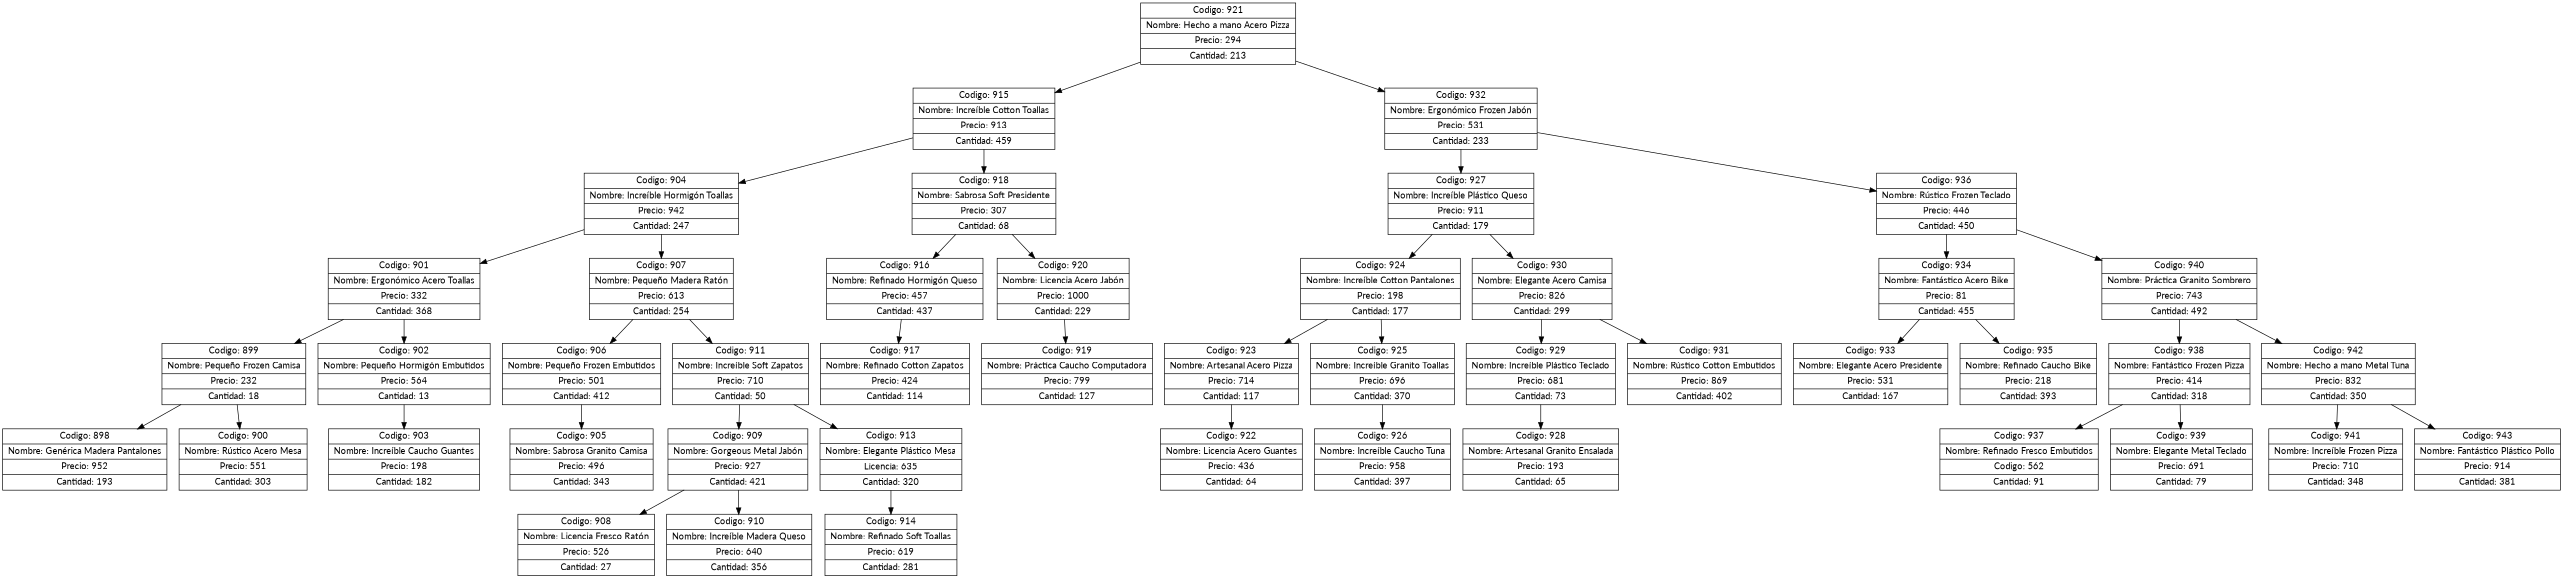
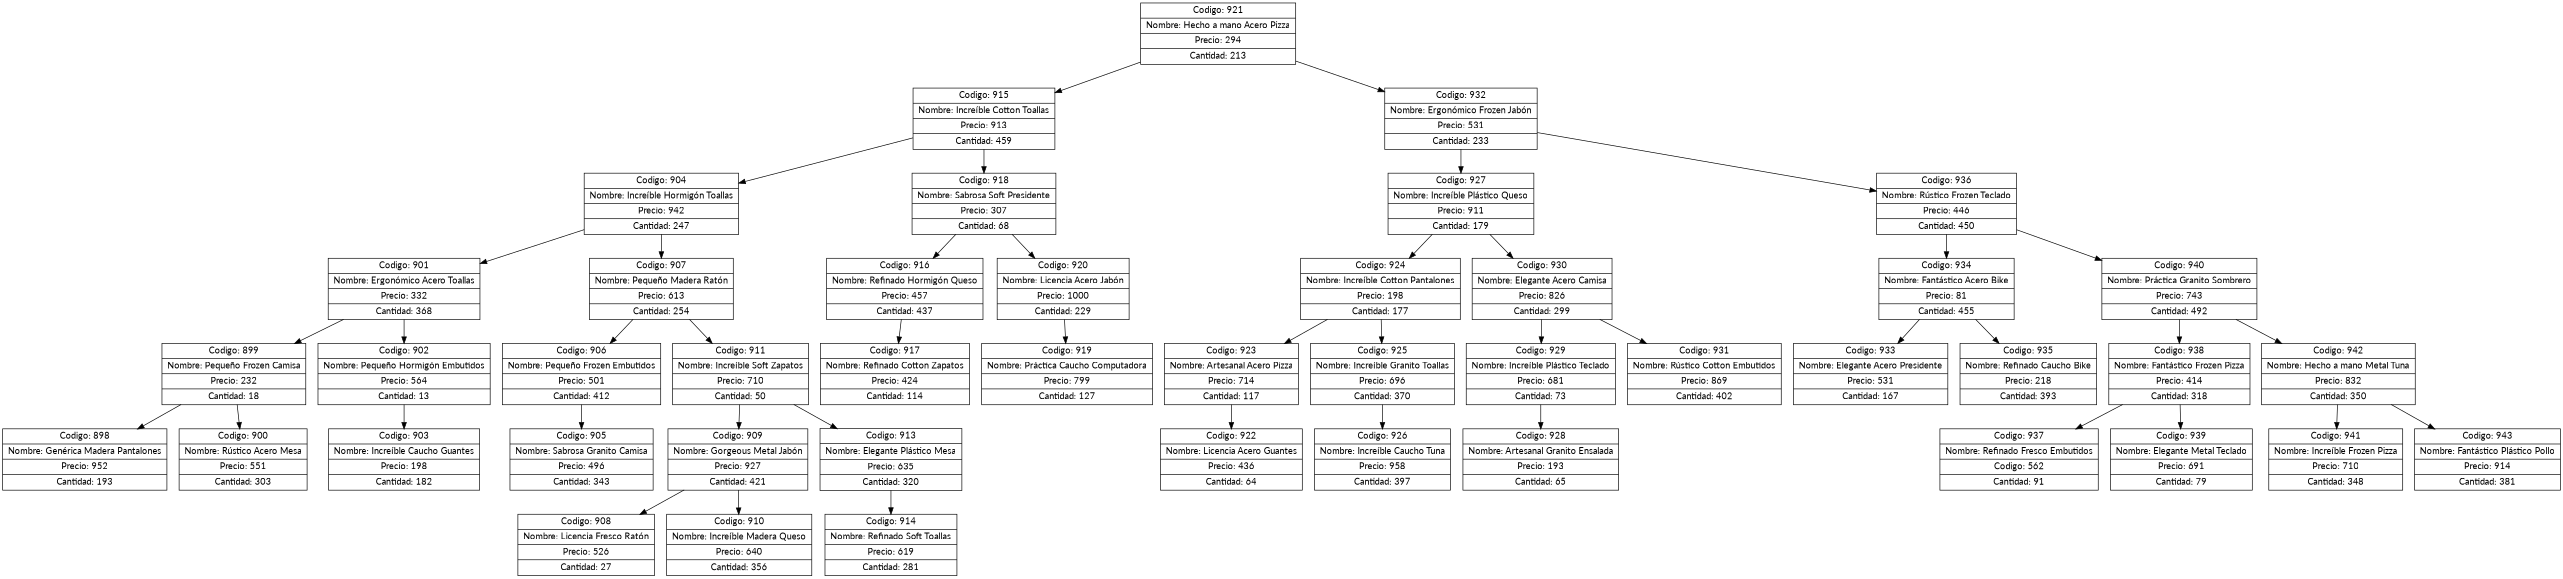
(891, 467) -> (891, 467)
